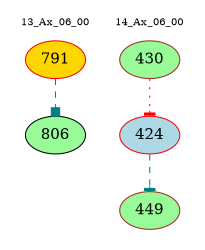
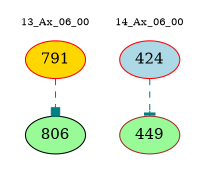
(150, 60) -> none
